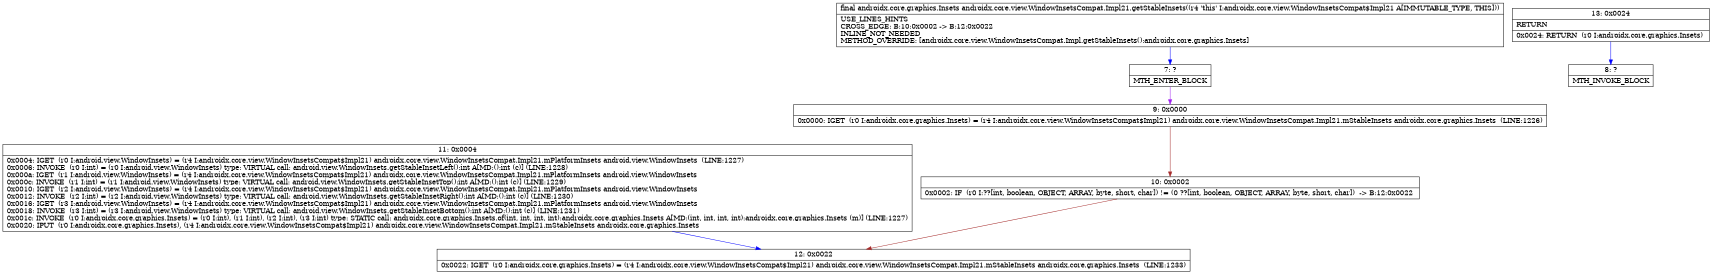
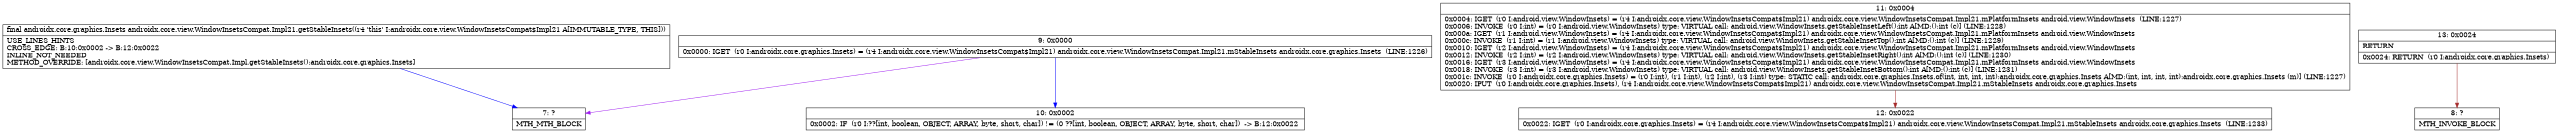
(1611, 51) -> (2457, 83)
(1170, 81) -> (549, 124)
(1170, 93) -> (785, 85)
(1170, 149) -> (1055, 80)
(994, 224) -> none
(714, 240) -> (1895, 97)
